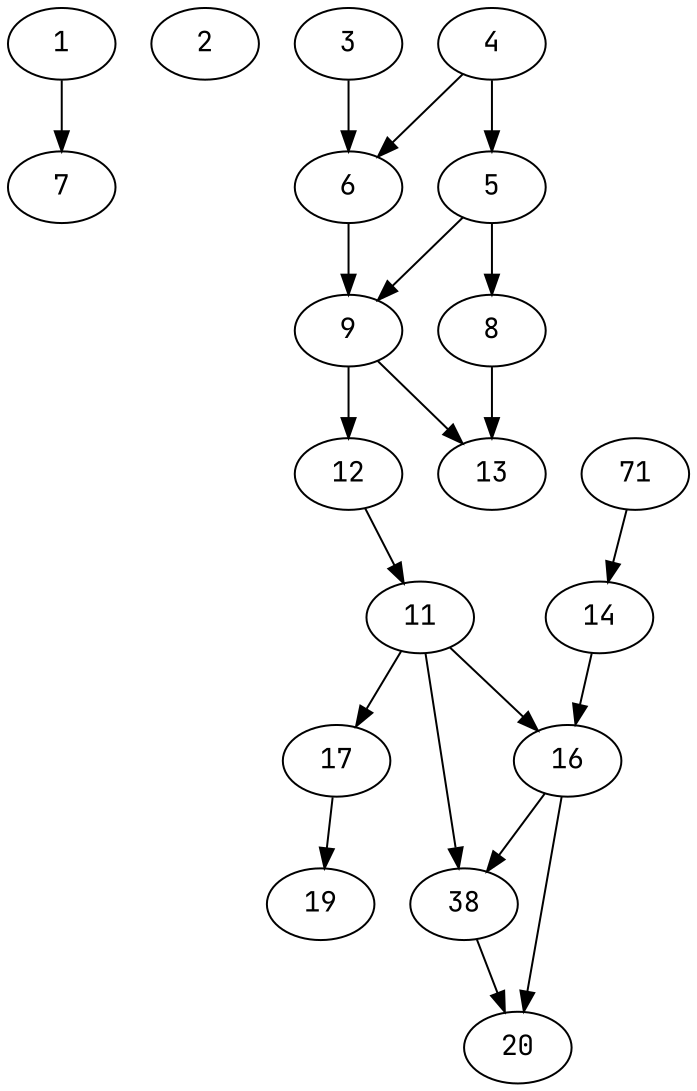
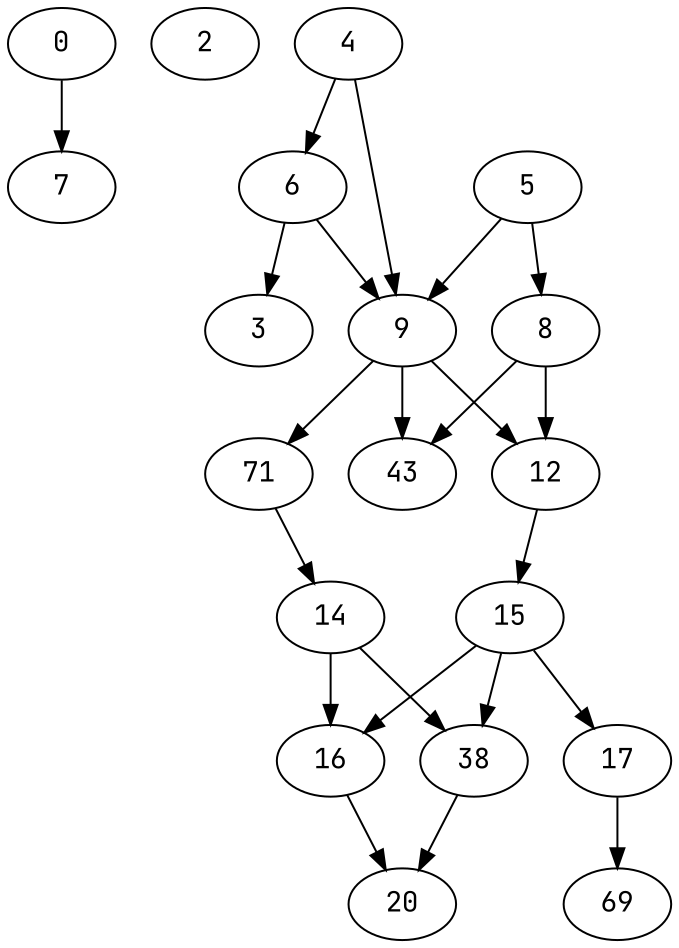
(62, 44) -> (62, 44)
(349, 106) -> (278, 249)
(492, 106) -> (373, 177)
none -> (546, 393)
none -> (338, 395)
(492, 474) -> (402, 474)
(420, 617) -> (510, 617)
(522, 824) -> (395, 682)
(321, 904) -> (617, 904)
